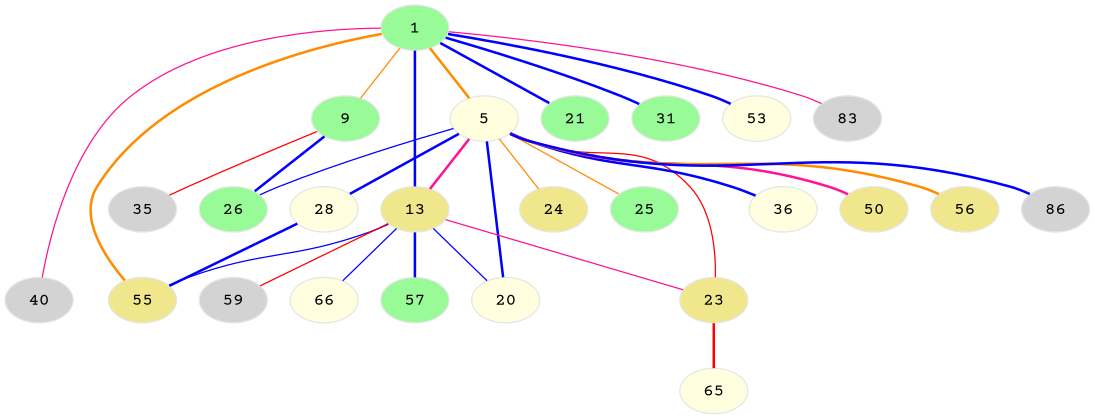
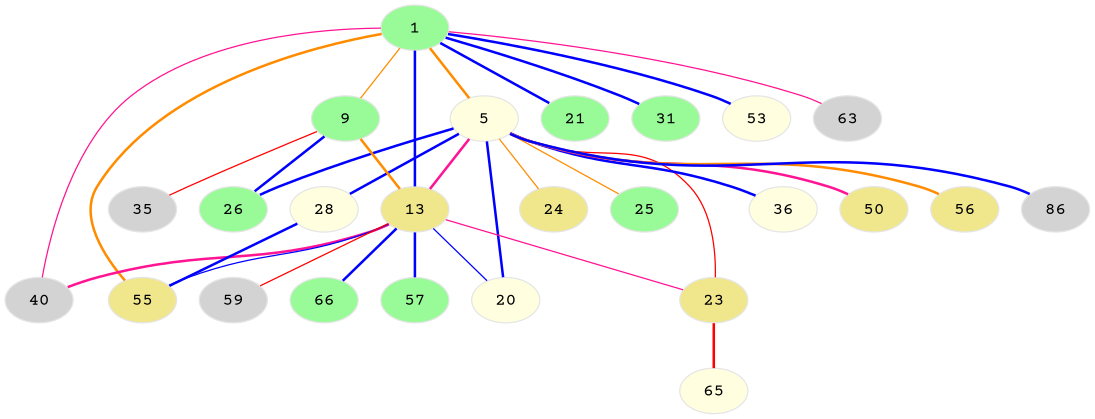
(847, 119) -> (847, 119)
(356, 159) -> (356, 159)
none -> (380, 164)
(370, 255) -> (370, 255)
none -> (204, 259)
(324, 300) -> (324, 300)
